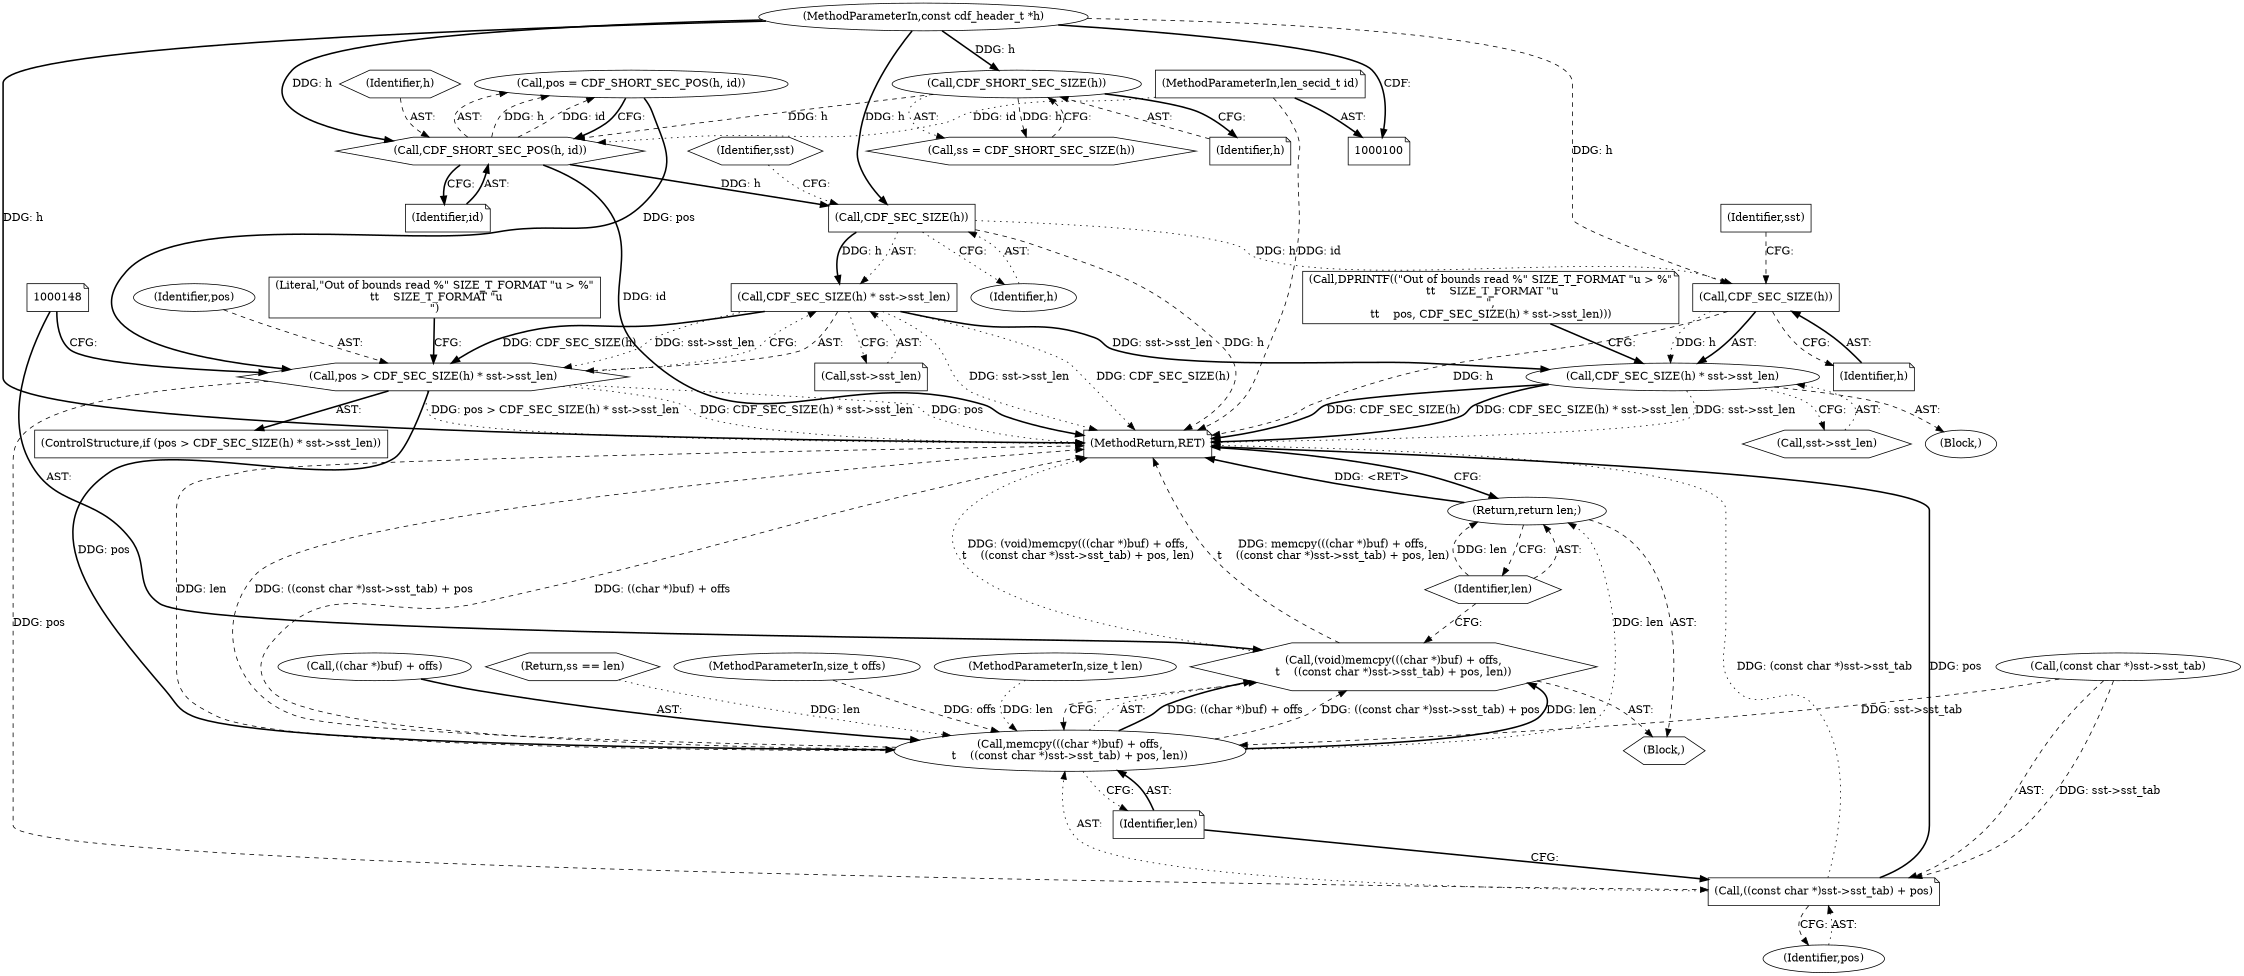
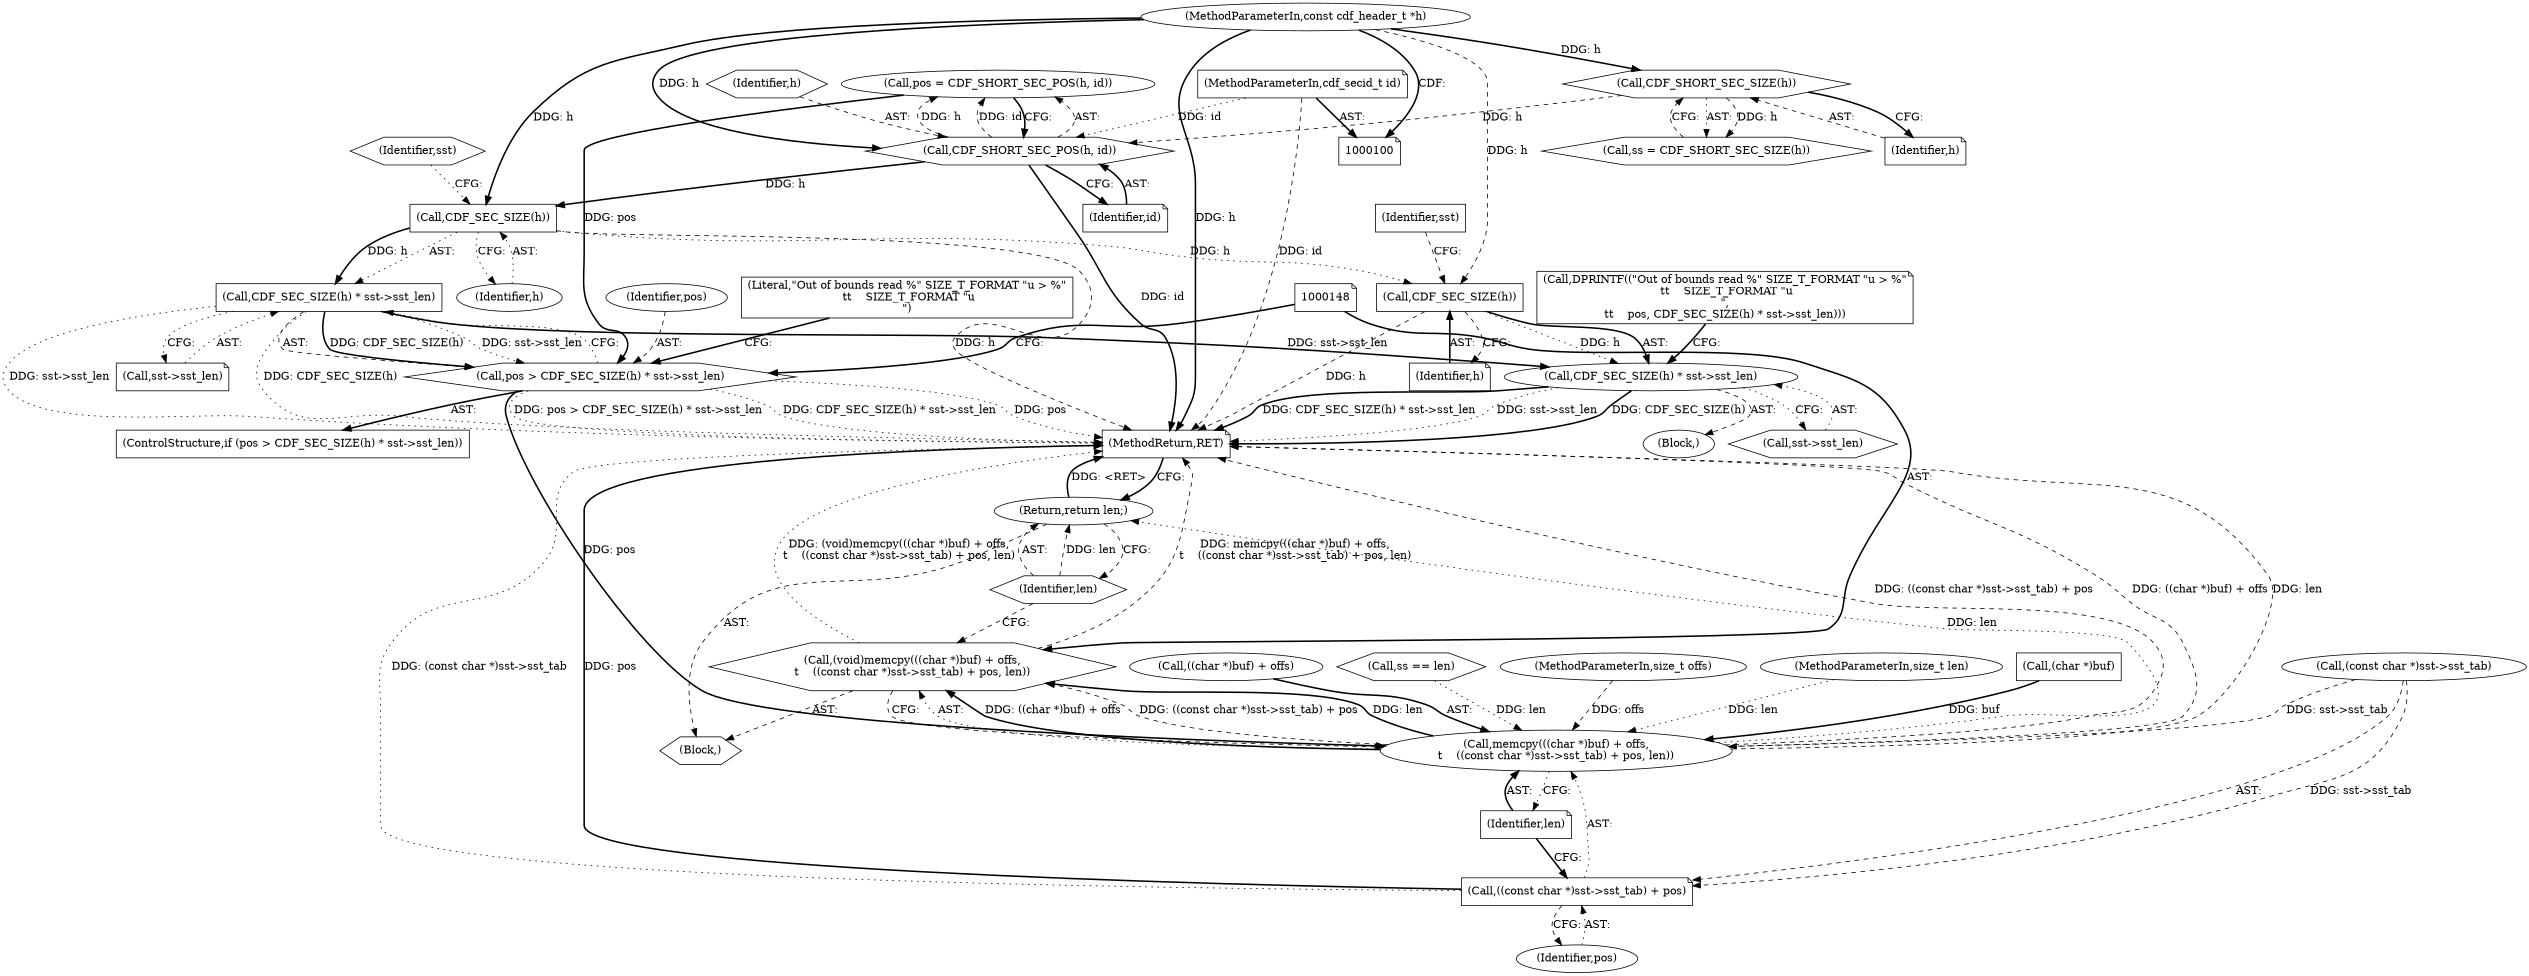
(1017, 84) -> (1706, 84)
(1260, 84) -> (1303, 84)
(573, 667) -> (1411, 667)
none -> (2069, 667)
(532, 866) -> none
